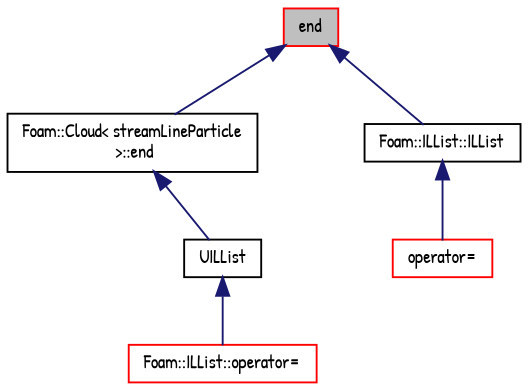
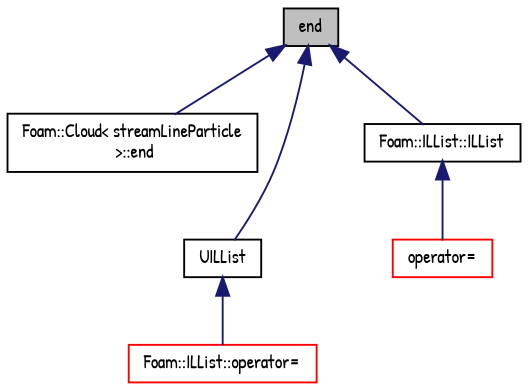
(311, 27) -> (311, 27)
(188, 213) -> (279, 156)
